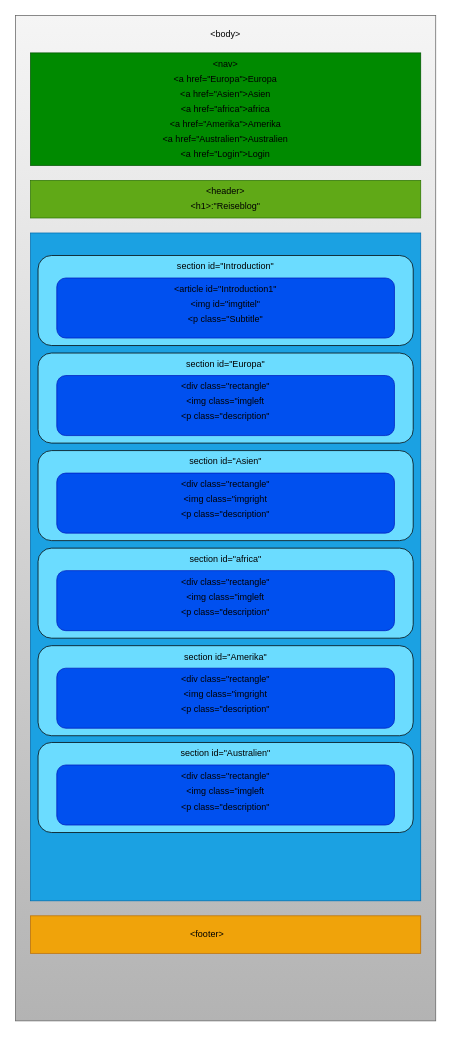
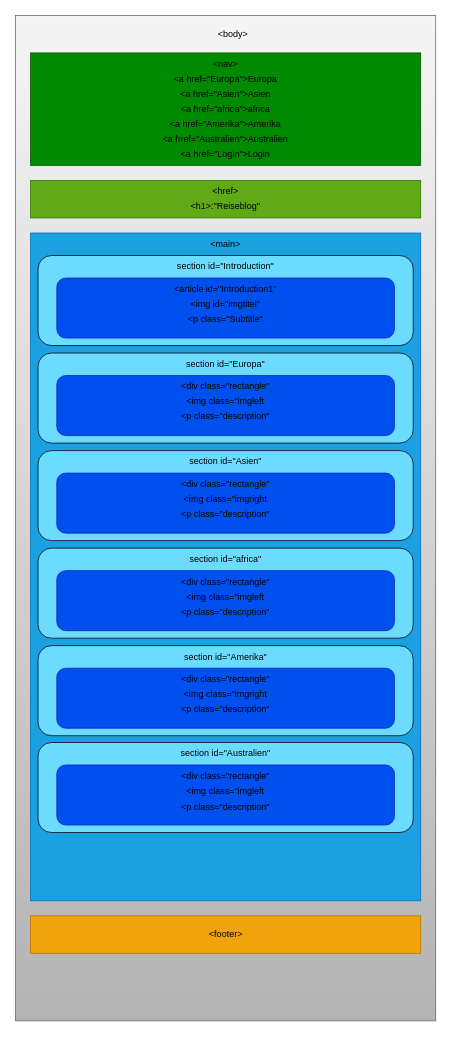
(225, 34) -> (233, 34)
(225, 192) -> (225, 192)
none -> (225, 244)
(207, 934) -> (225, 934)
